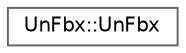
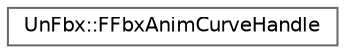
(93, 27) -> (173, 27)
